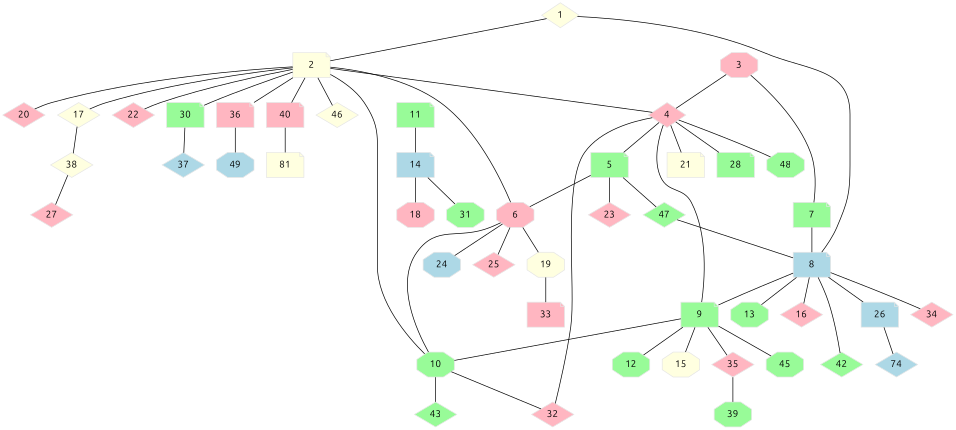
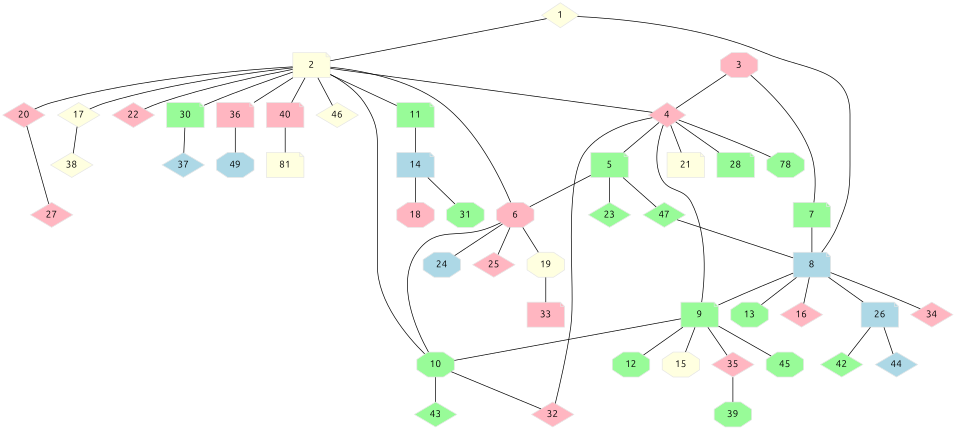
none -> (363, 90)
(786, 165) -> (786, 165)
(62, 190) -> (38, 165)
(610, 215) -> (610, 215)
(832, 314) -> (859, 342)
(896, 365) -> (896, 365)
